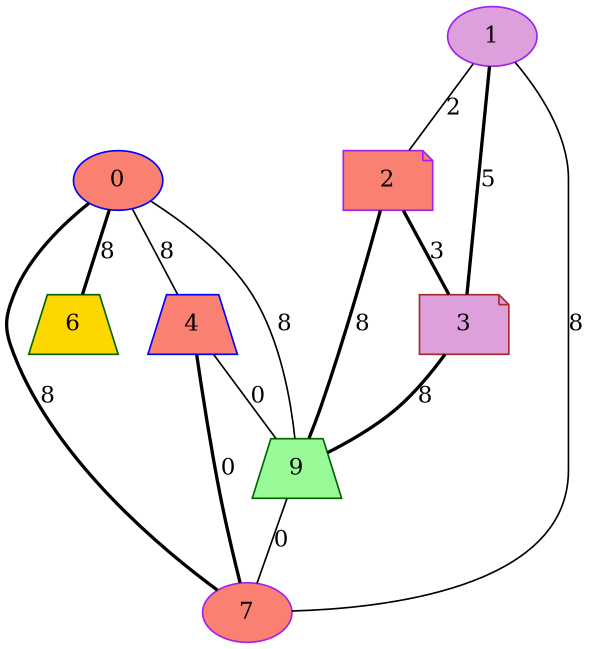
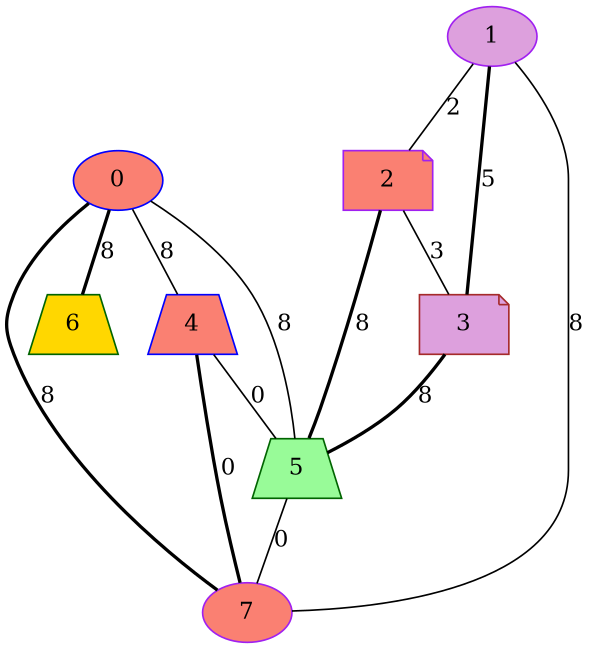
(426, 252) -> (426, 252)
(297, 469) -> (297, 469)
